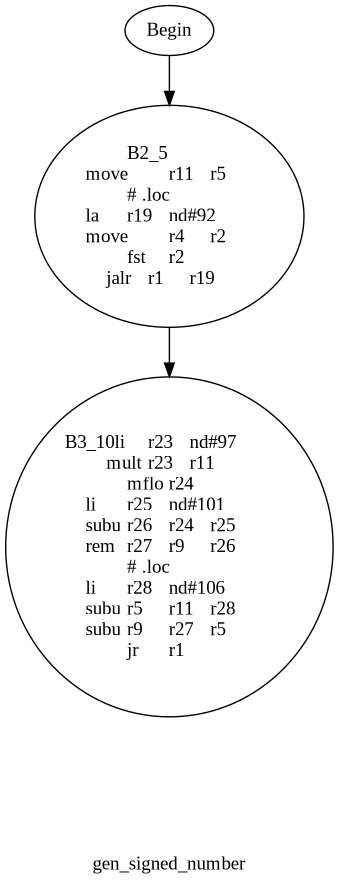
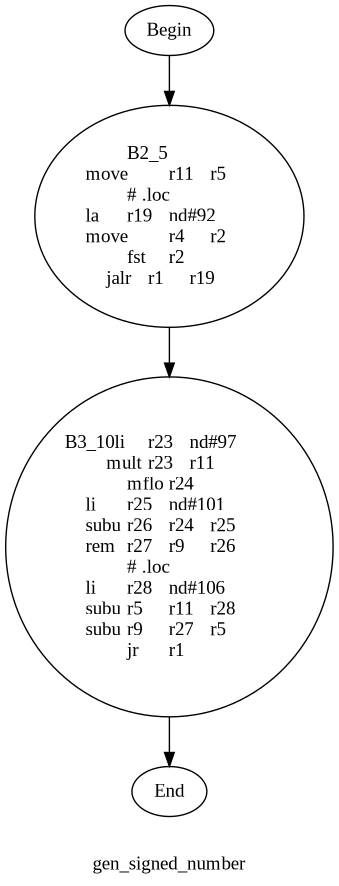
none -> (169, 792)
